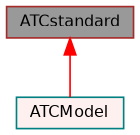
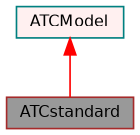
(70, 76) -> (70, 76)
